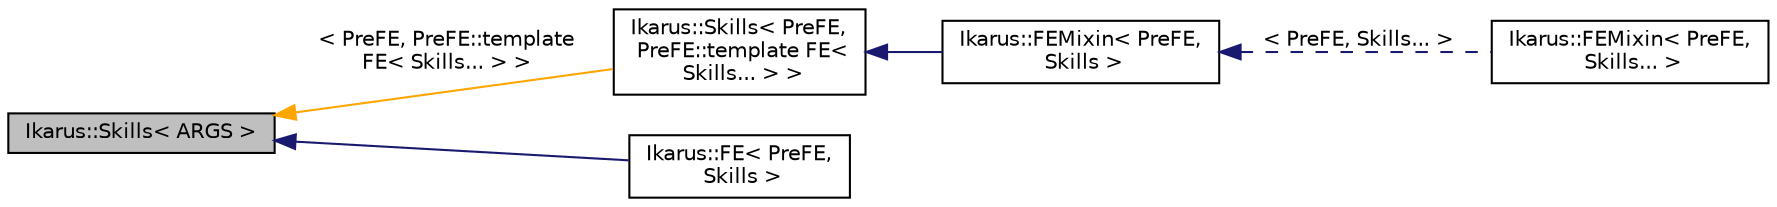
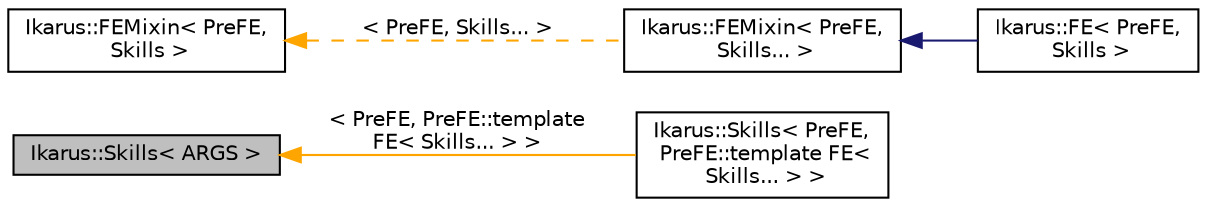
(915, 52) -> none
(1366, 52) -> (465, 41)
(462, 151) -> (950, 41)
